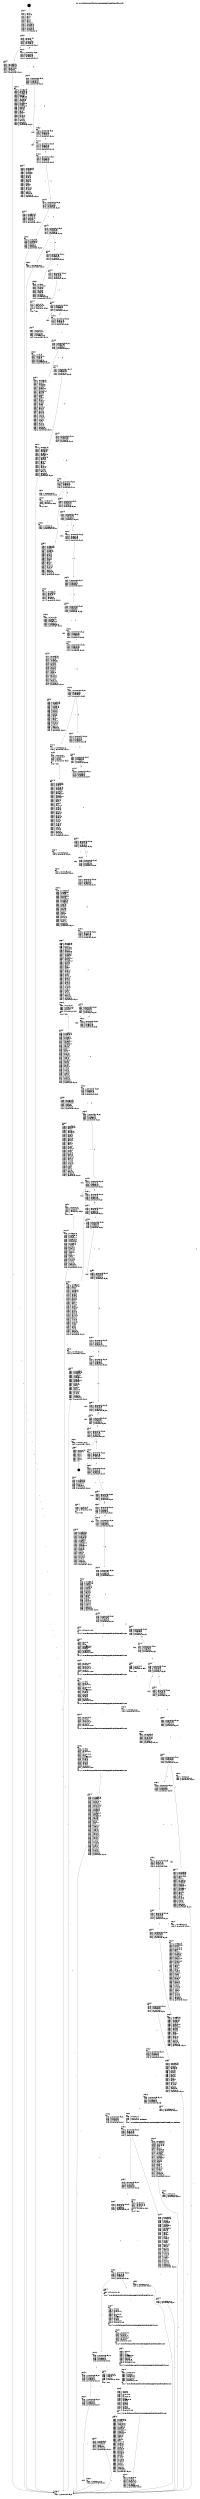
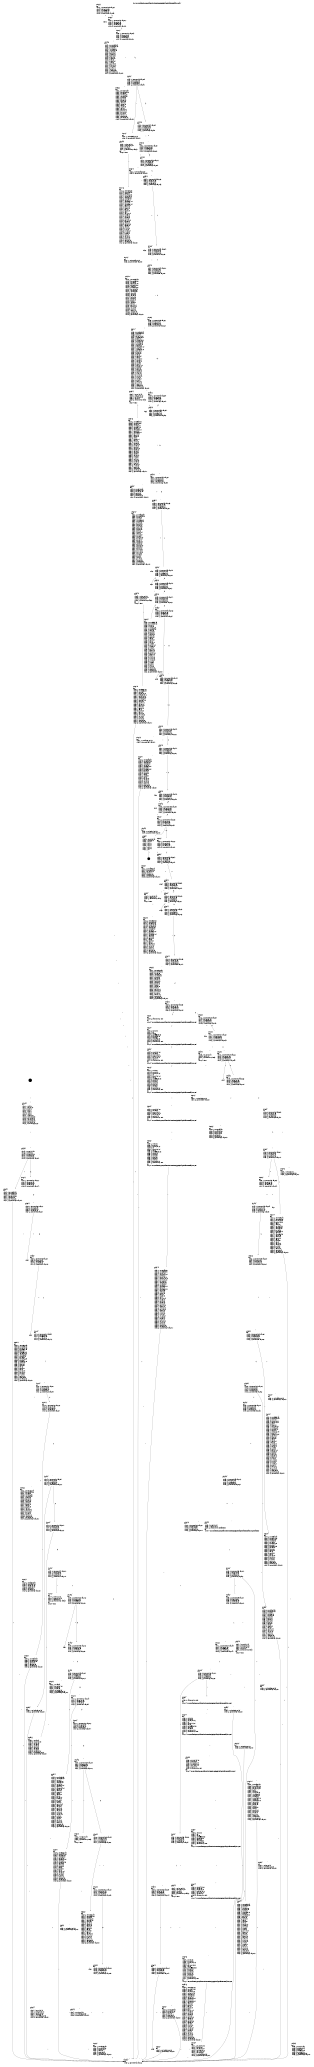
(74, 582) -> none
